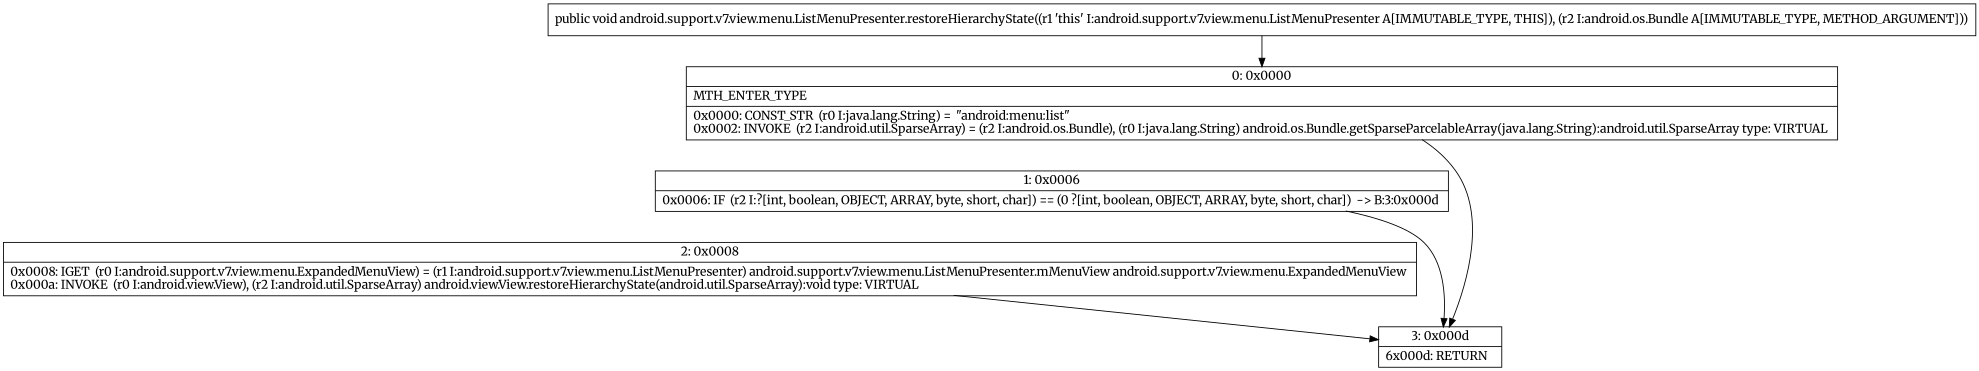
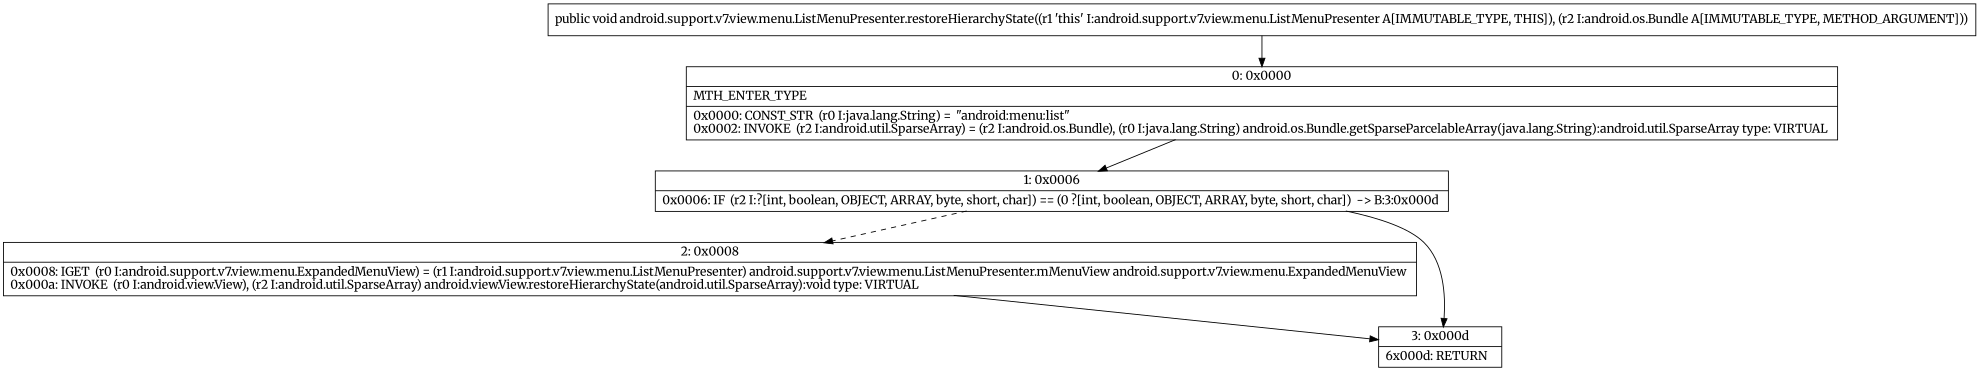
(1472, 222) -> (1141, 154)
none -> (900, 226)
